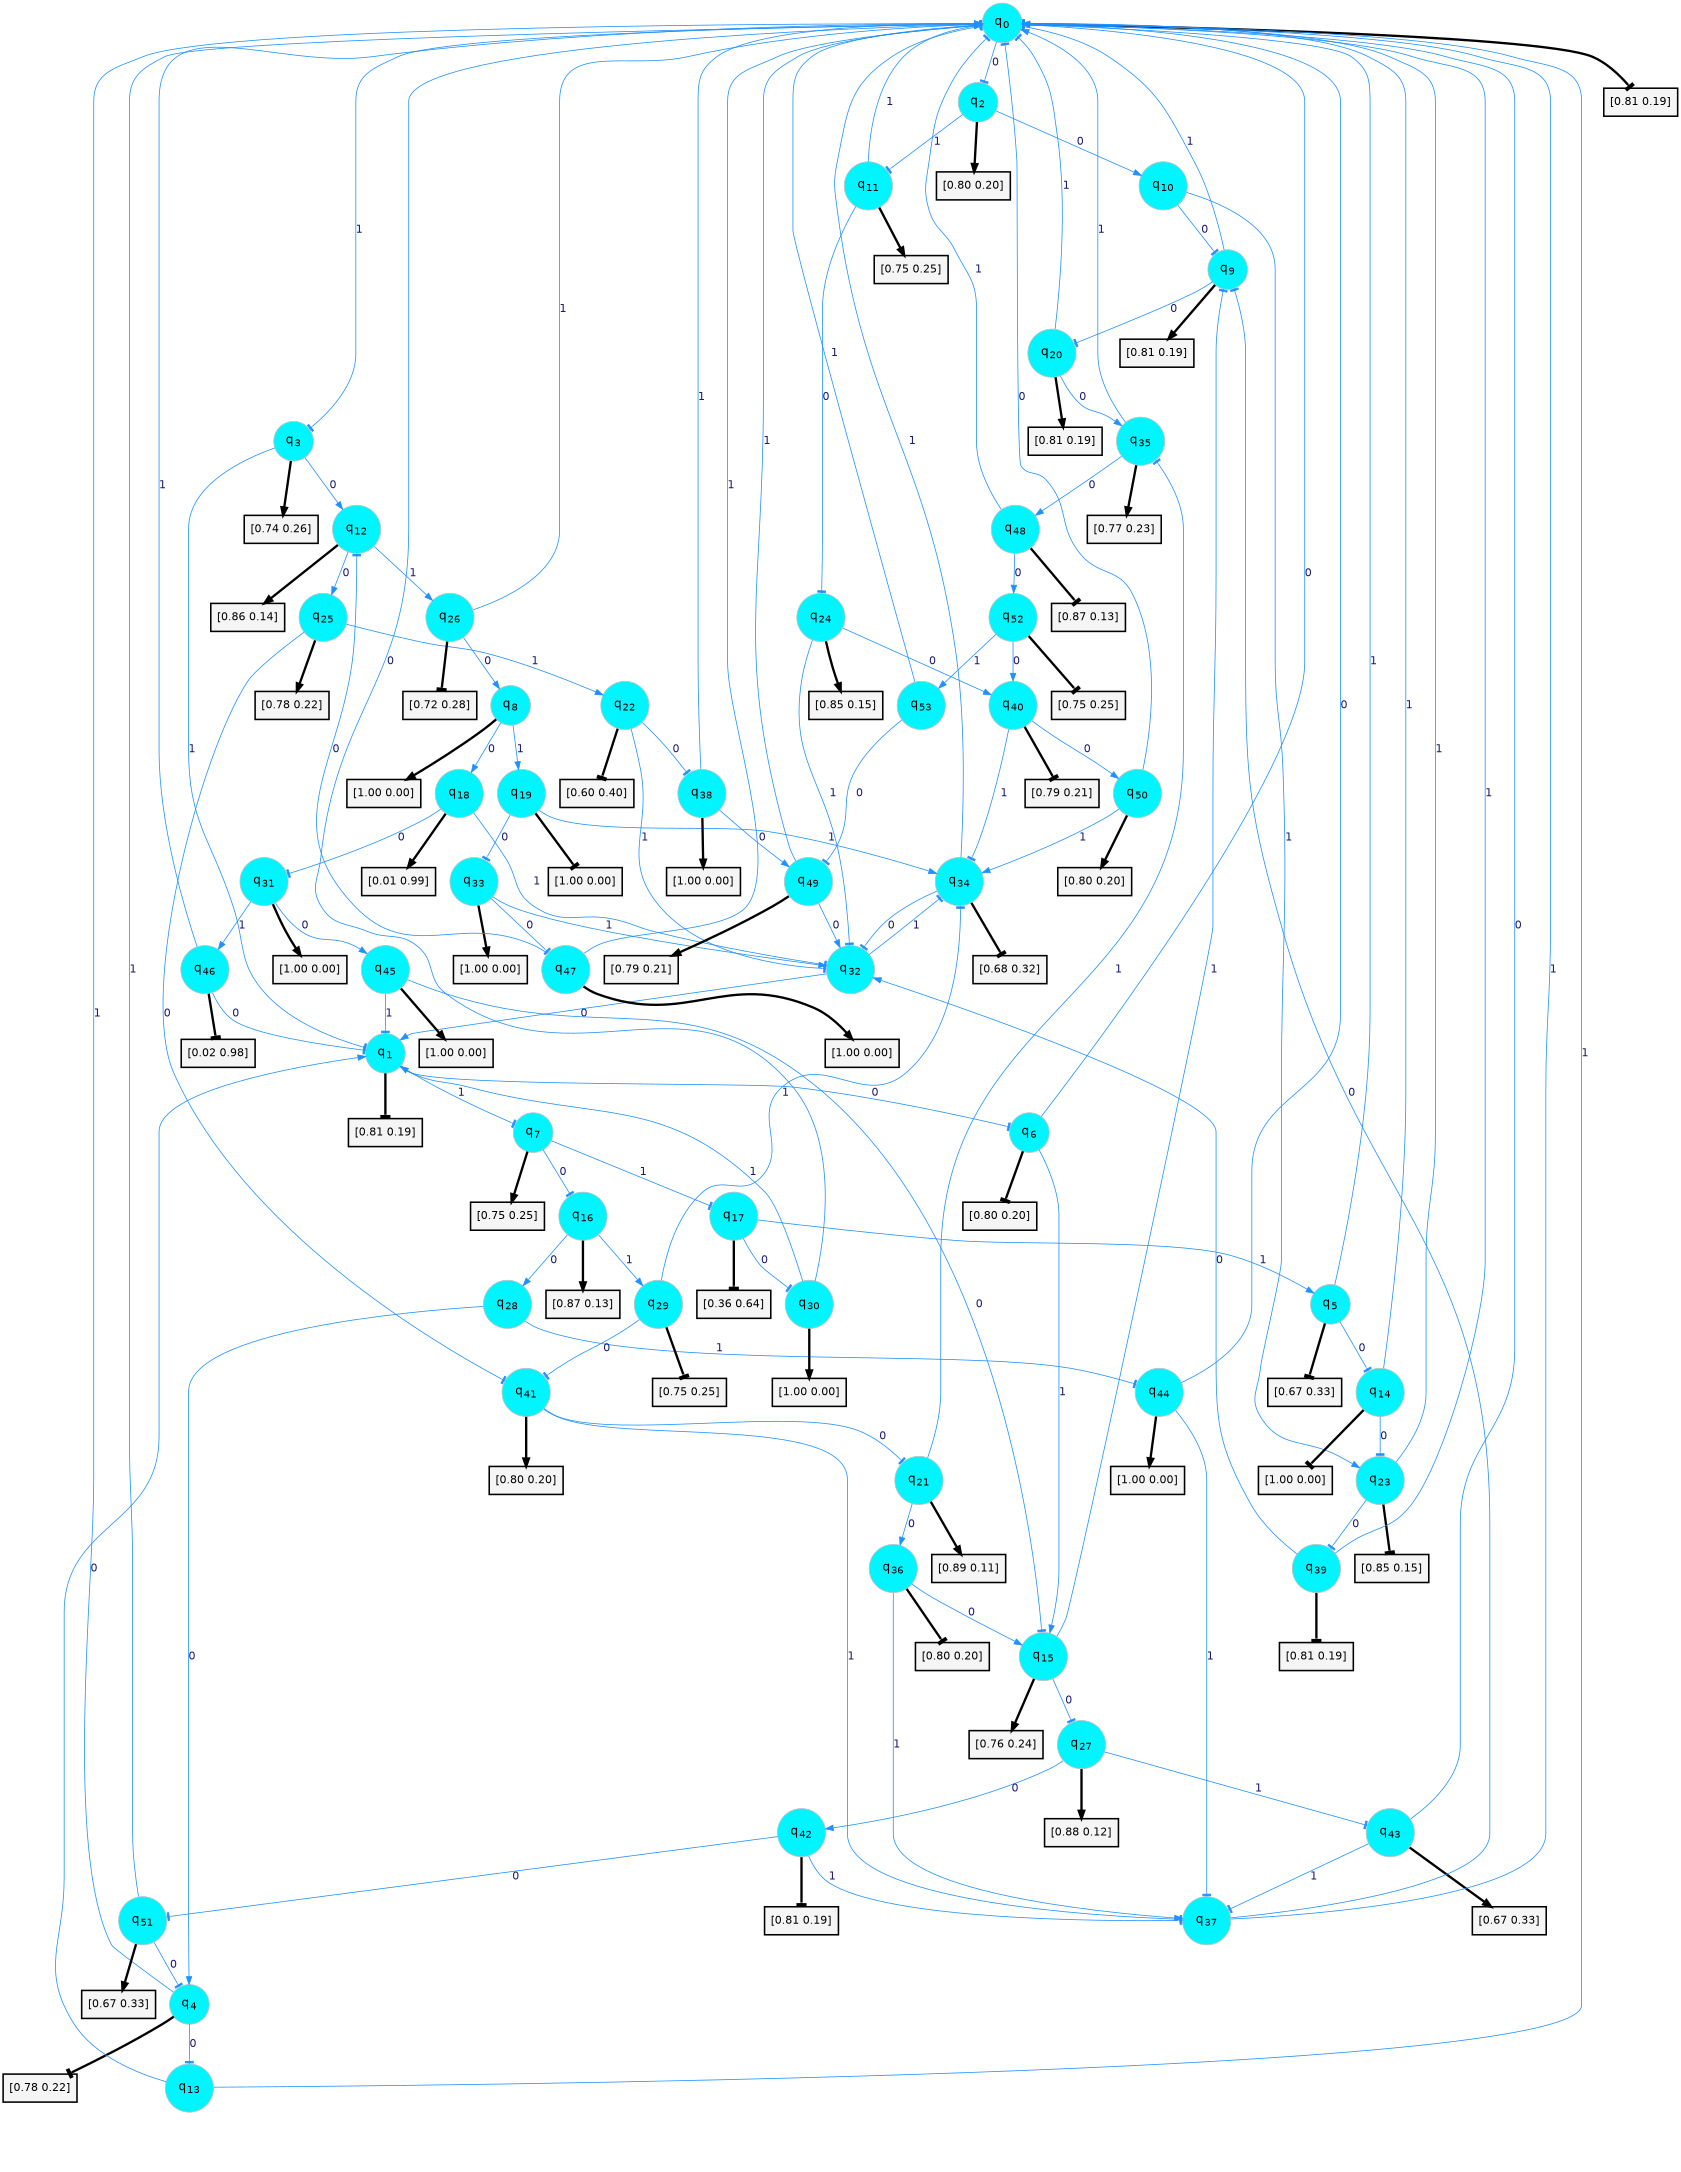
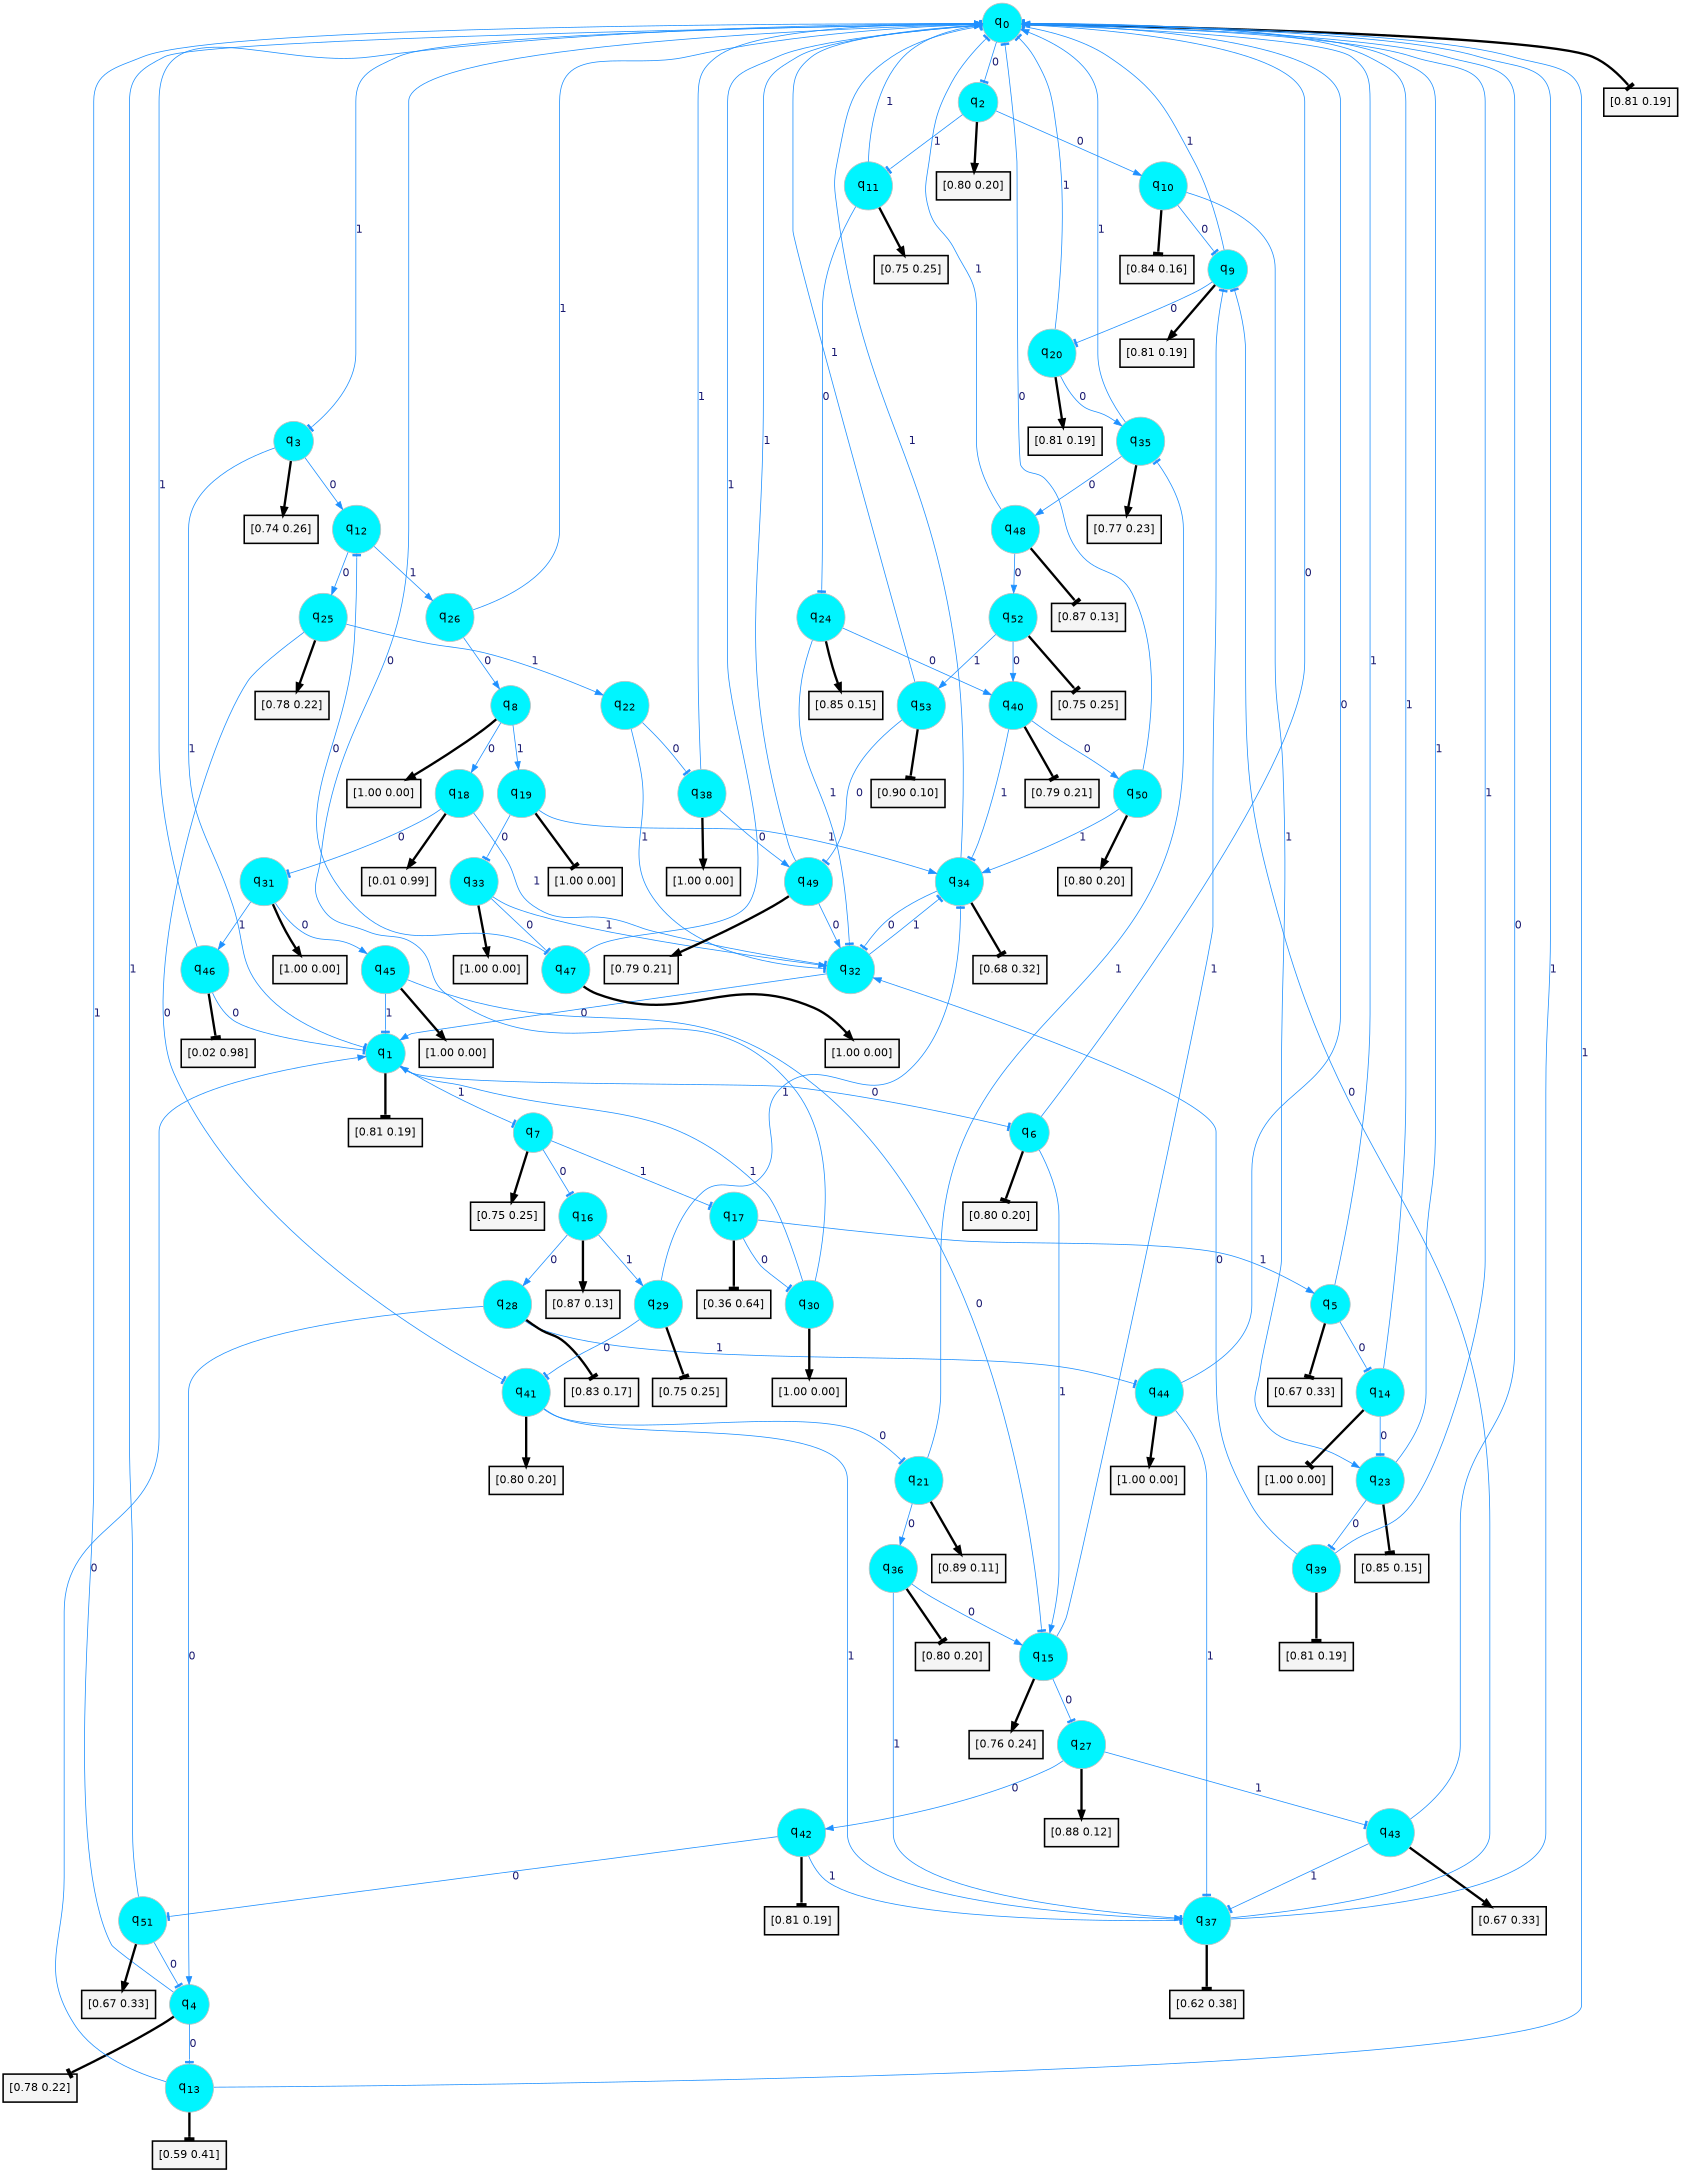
none -> (1157, 270)
(248, 617) -> none
(440, 705) -> none
(597, 793) -> none
none -> (908, 793)
none -> (602, 1392)
none -> (1207, 2004)
none -> (189, 2155)
